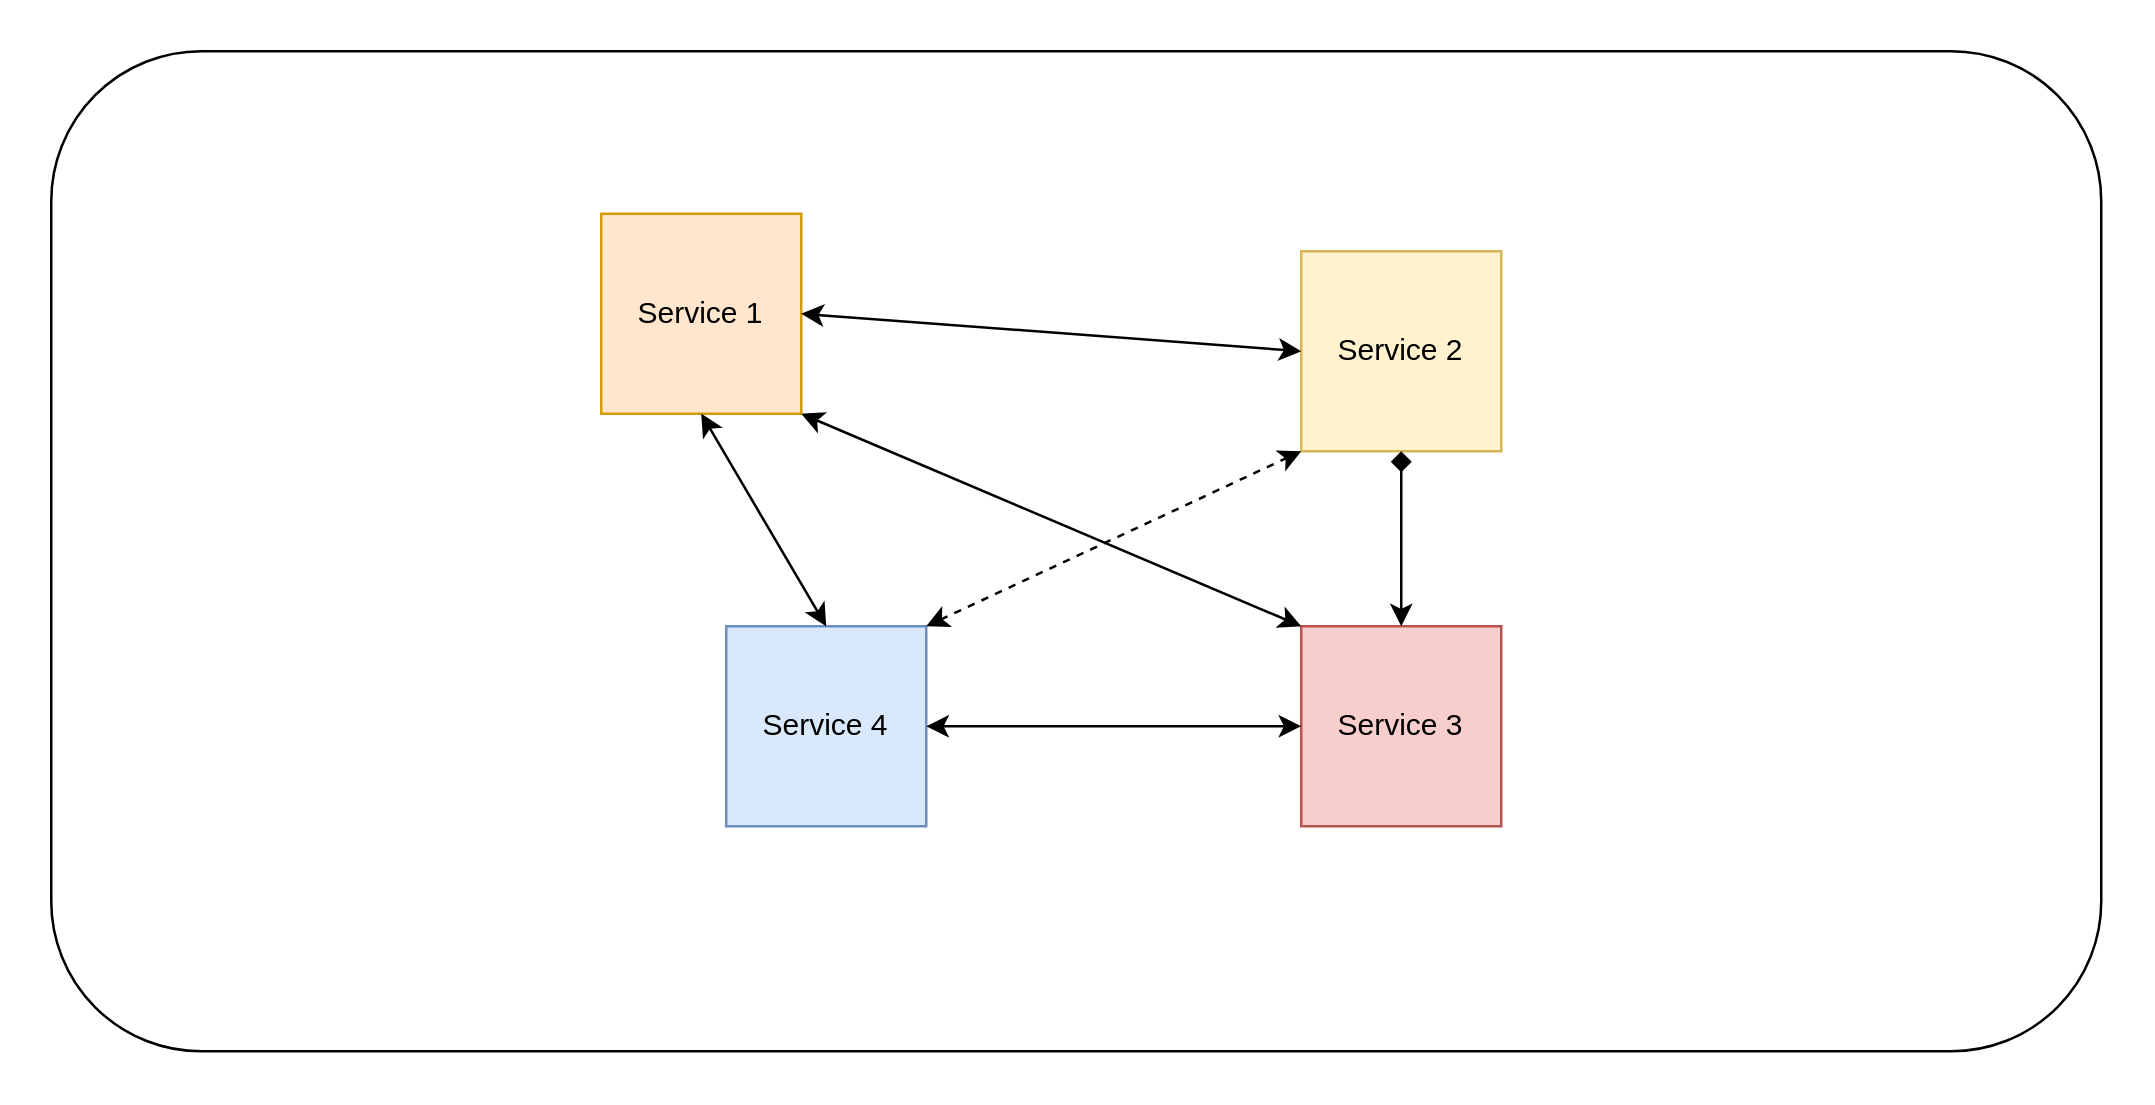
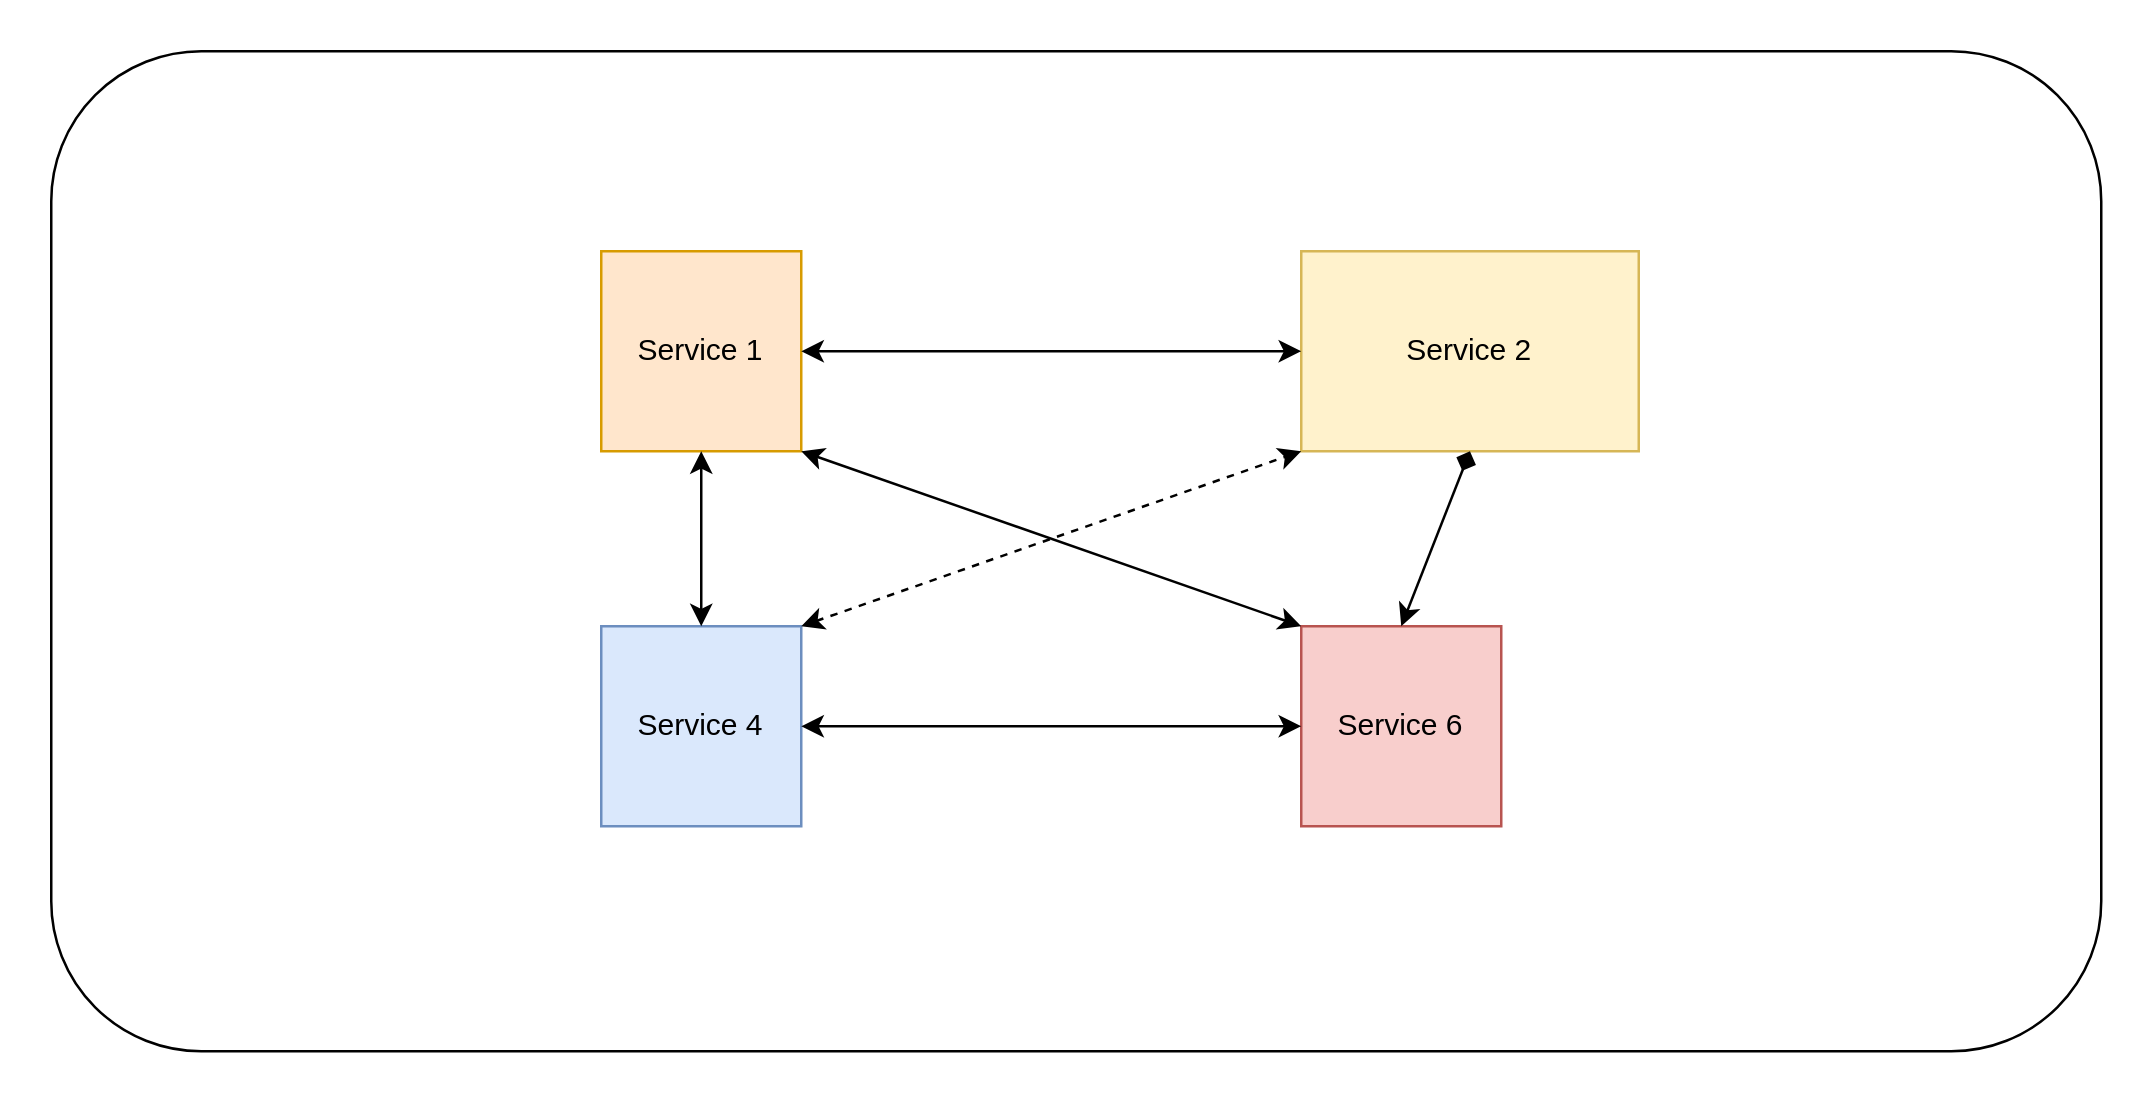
(701, 314) -> (701, 351)
(1401, 351) -> (1470, 351)
(826, 726) -> (701, 726)
(1401, 726) -> (1401, 726)
